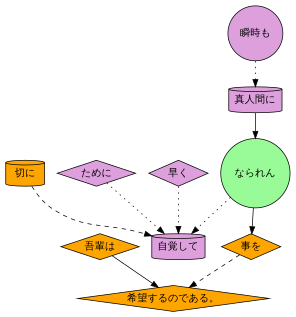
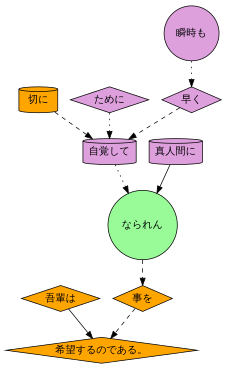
(255, 70) -> (192, 70)
(178, 206) -> (157, 121)
(214, 213) -> (120, 176)
(253, 217) -> (143, 269)
